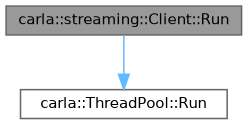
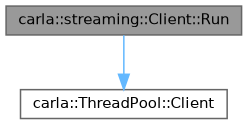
(124, 104) -> (124, 104)
